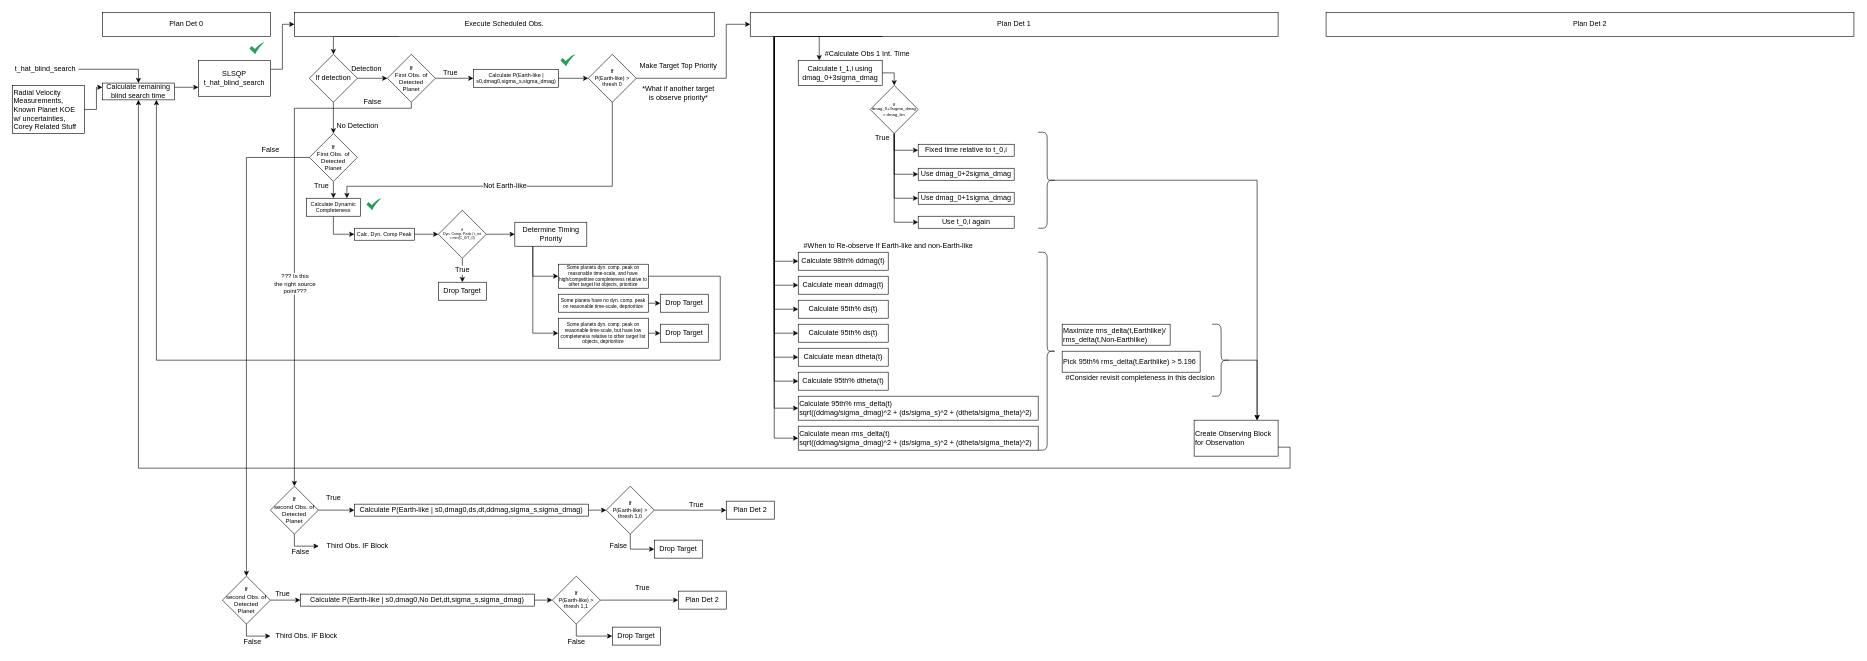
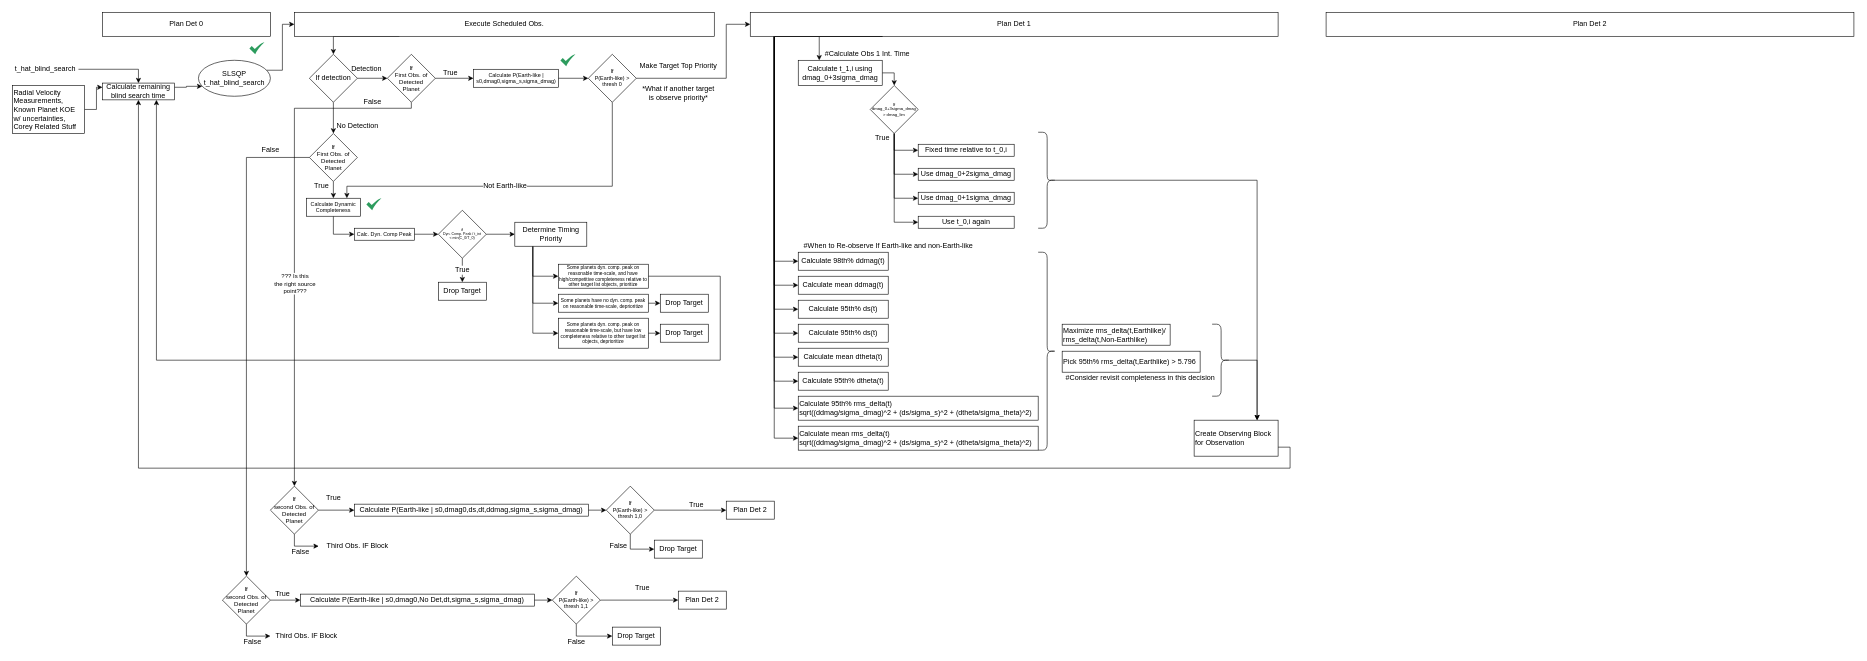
(234, 78) -> (234, 78)
none -> (552, 303)
(1132, 362) -> (1132, 362)
